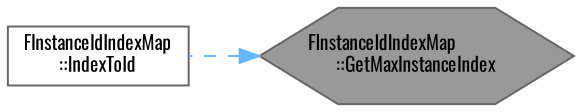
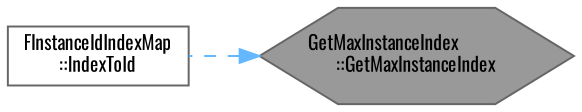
(417, 56) -> (417, 56)
